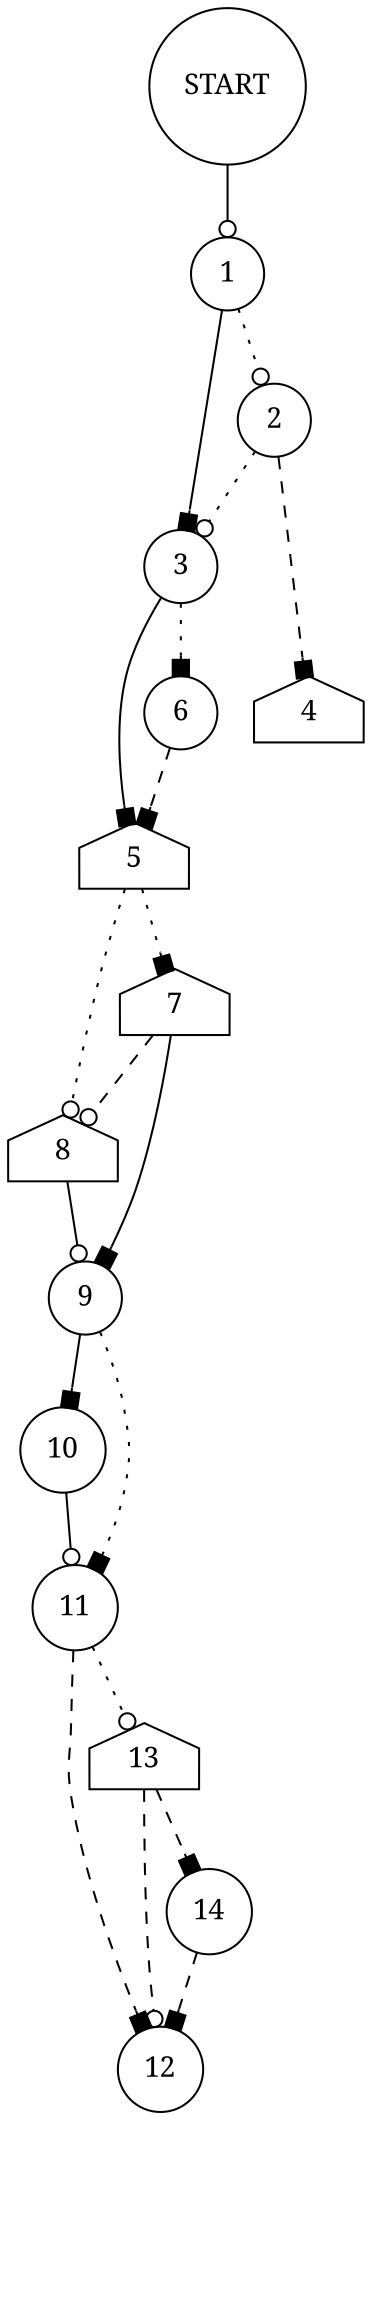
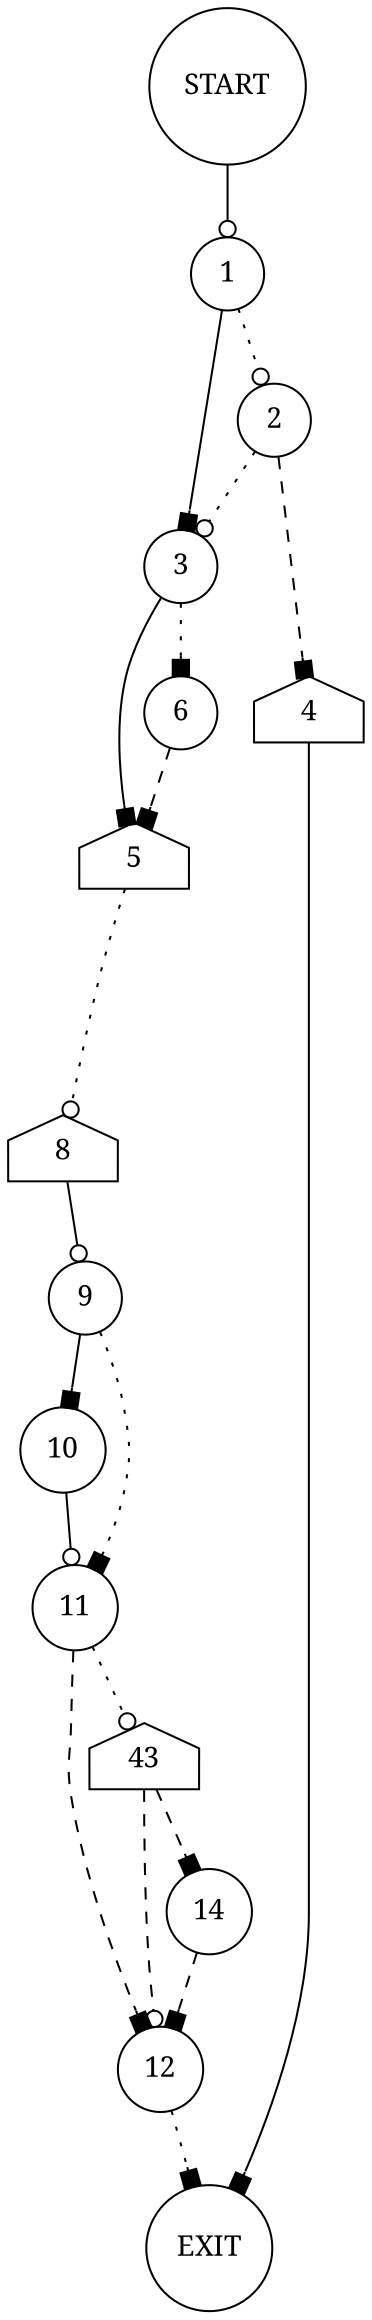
(175, 1005) -> none
(144, 1760) -> (144, 1760)
none -> (209, 2248)
